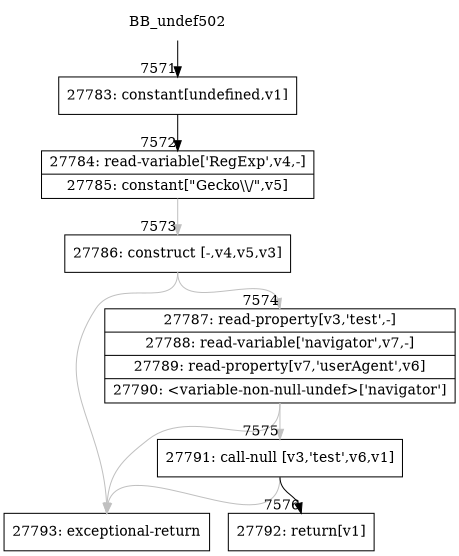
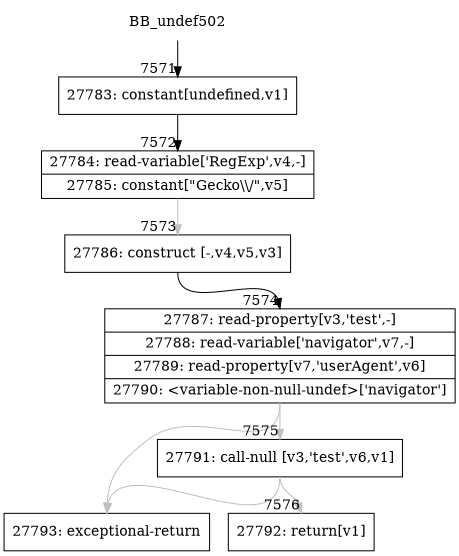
(224, 291) -> (224, 291)
(77, 357) -> none
(287, 492) -> (287, 492)
